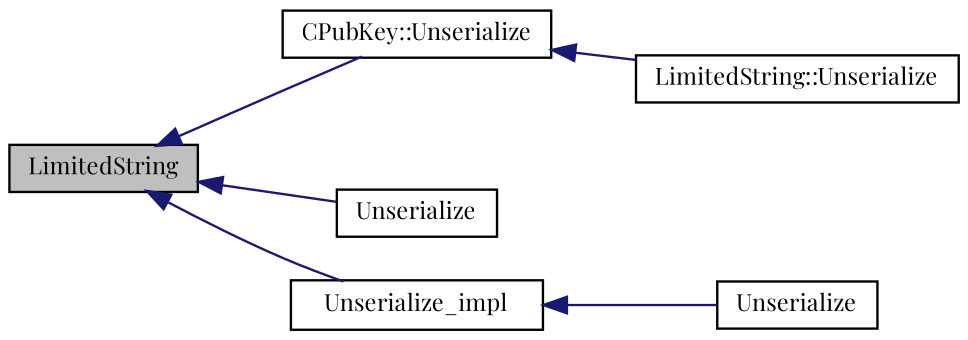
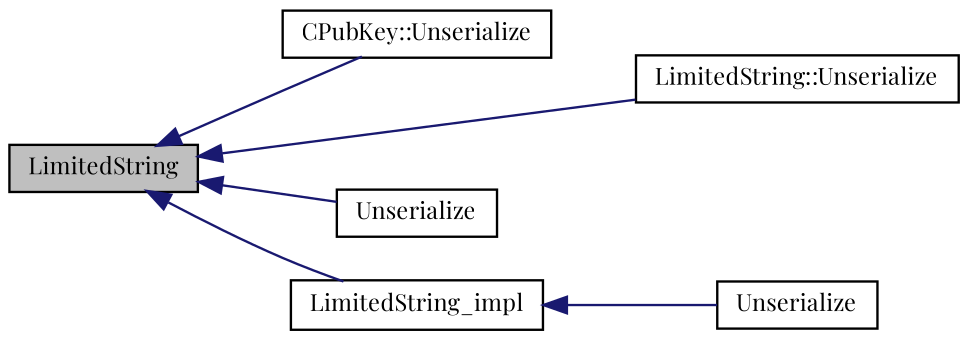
(605, 56) -> (429, 126)
(417, 305) -> (417, 305)
